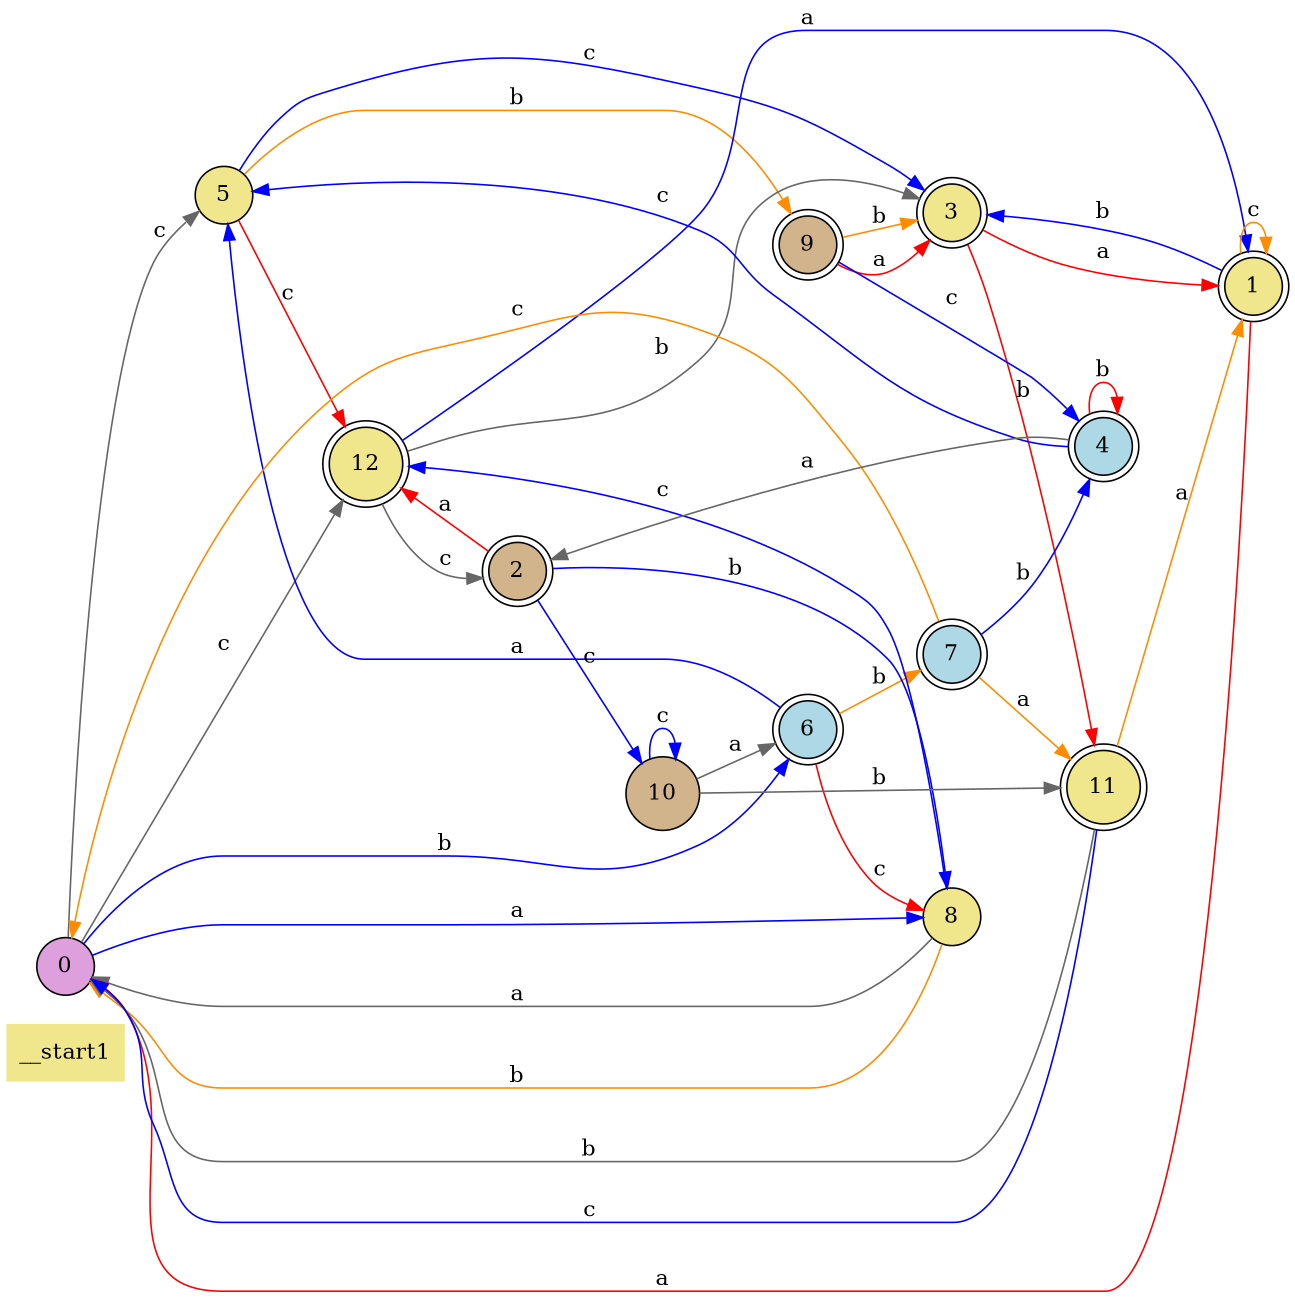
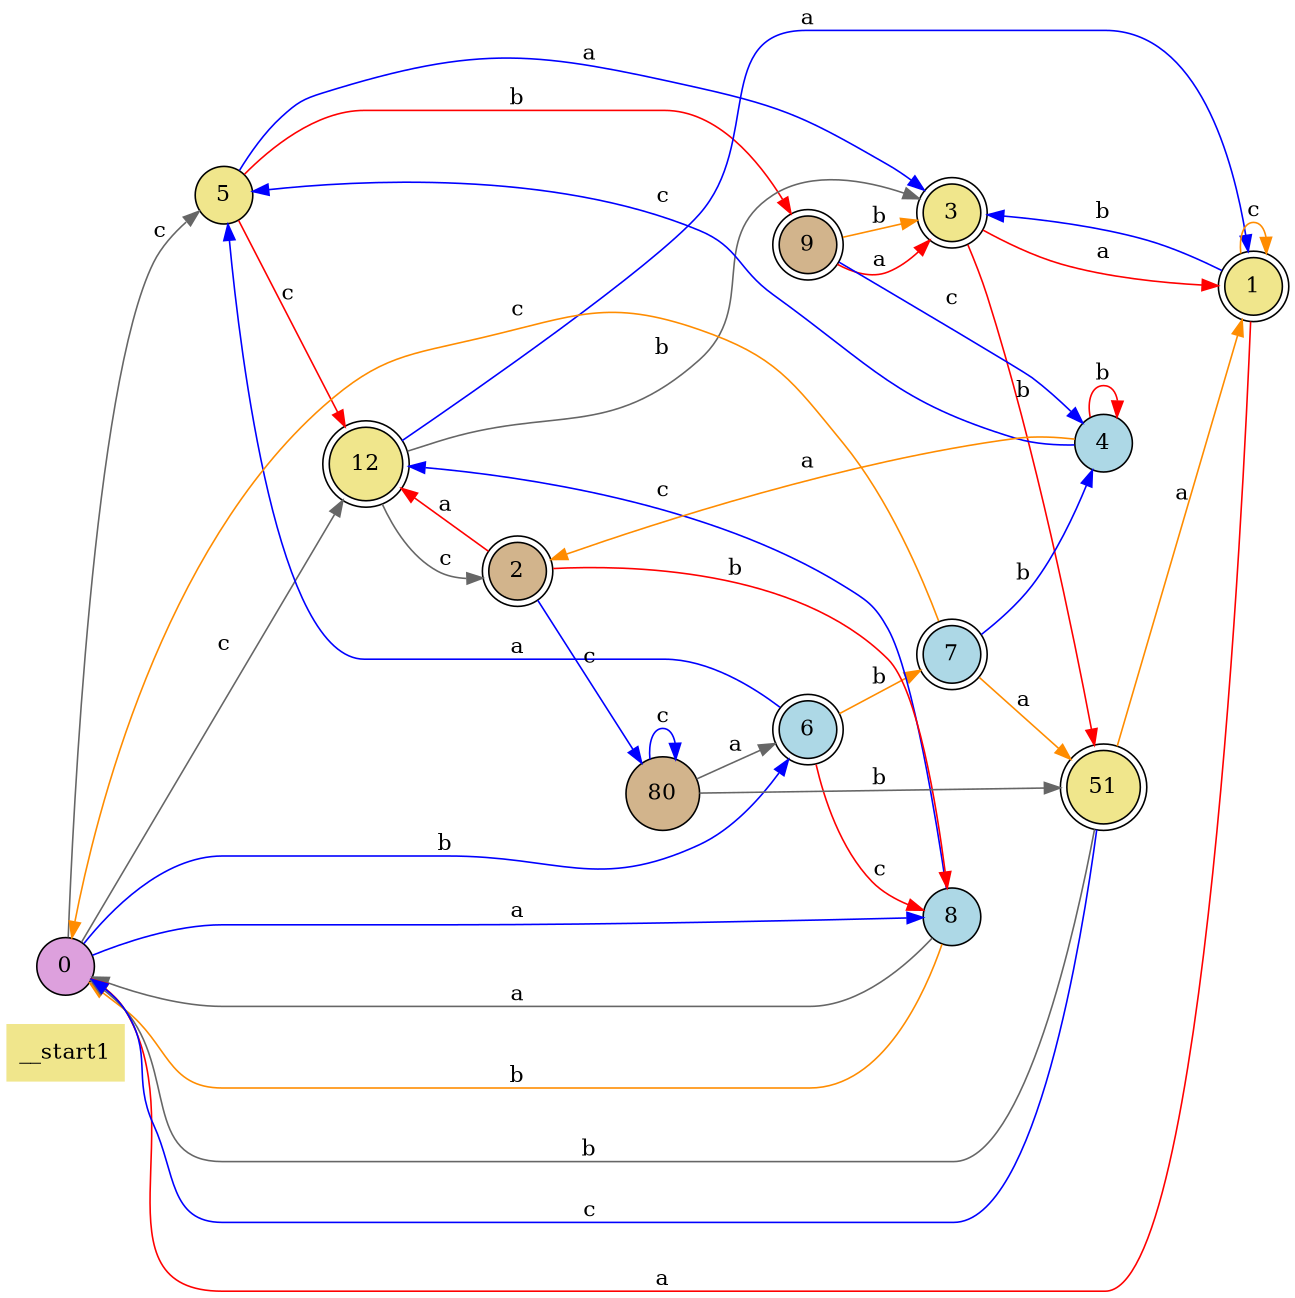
(590, 54) -> (590, 54)
(522, 110) -> (522, 110)
(1104, 446) -> (1104, 443)
(814, 479) -> (817, 478)
(834, 620) -> (834, 620)
(1104, 787) -> (1104, 787)
(663, 794) -> (663, 794)
(952, 917) -> (952, 917)
